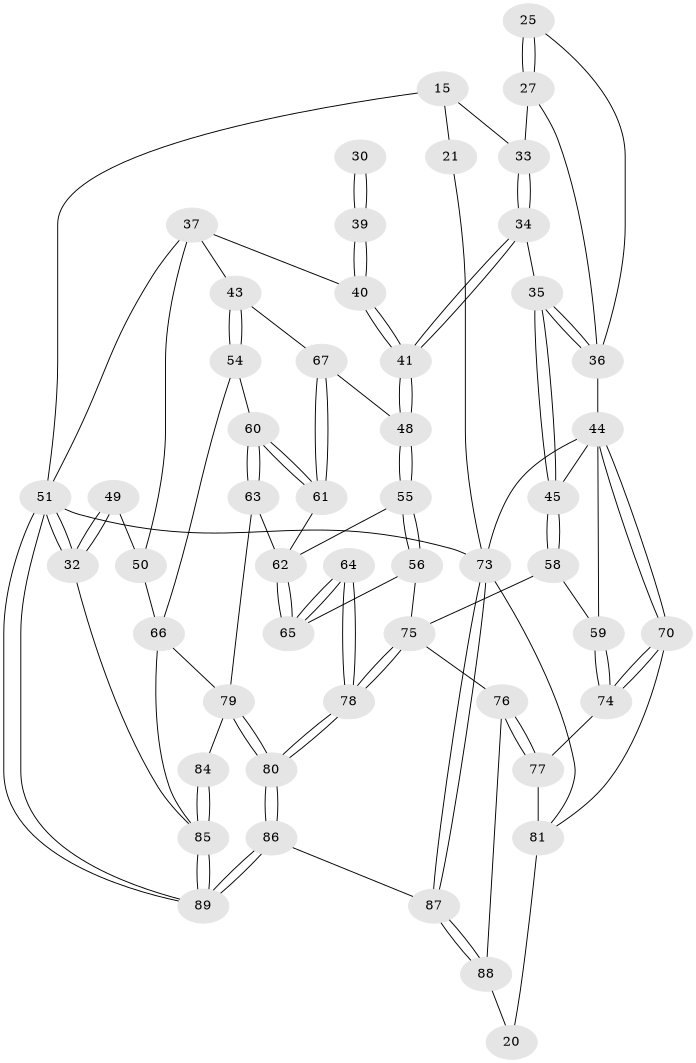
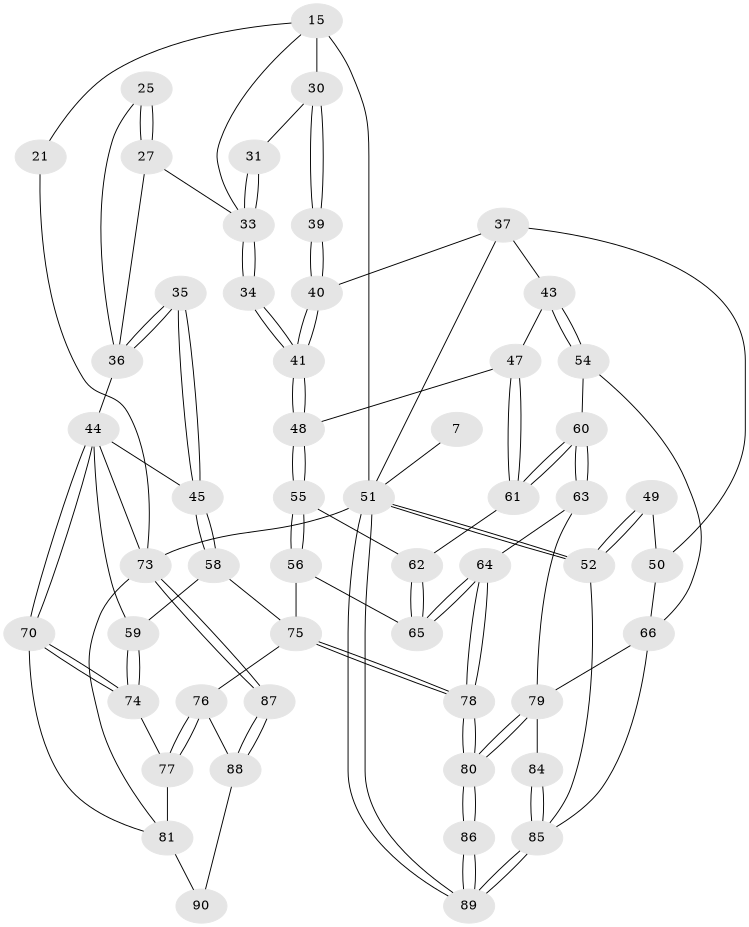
none -> (317, 55)
none -> (254, 157)
(531, 259) -> none
(322, 361) -> (515, 361)
none -> (457, 429)
(265, 526) -> (533, 532)
(73, 566) -> (589, 566)
(353, 872) -> none
(512, 1042) -> (201, 906)
